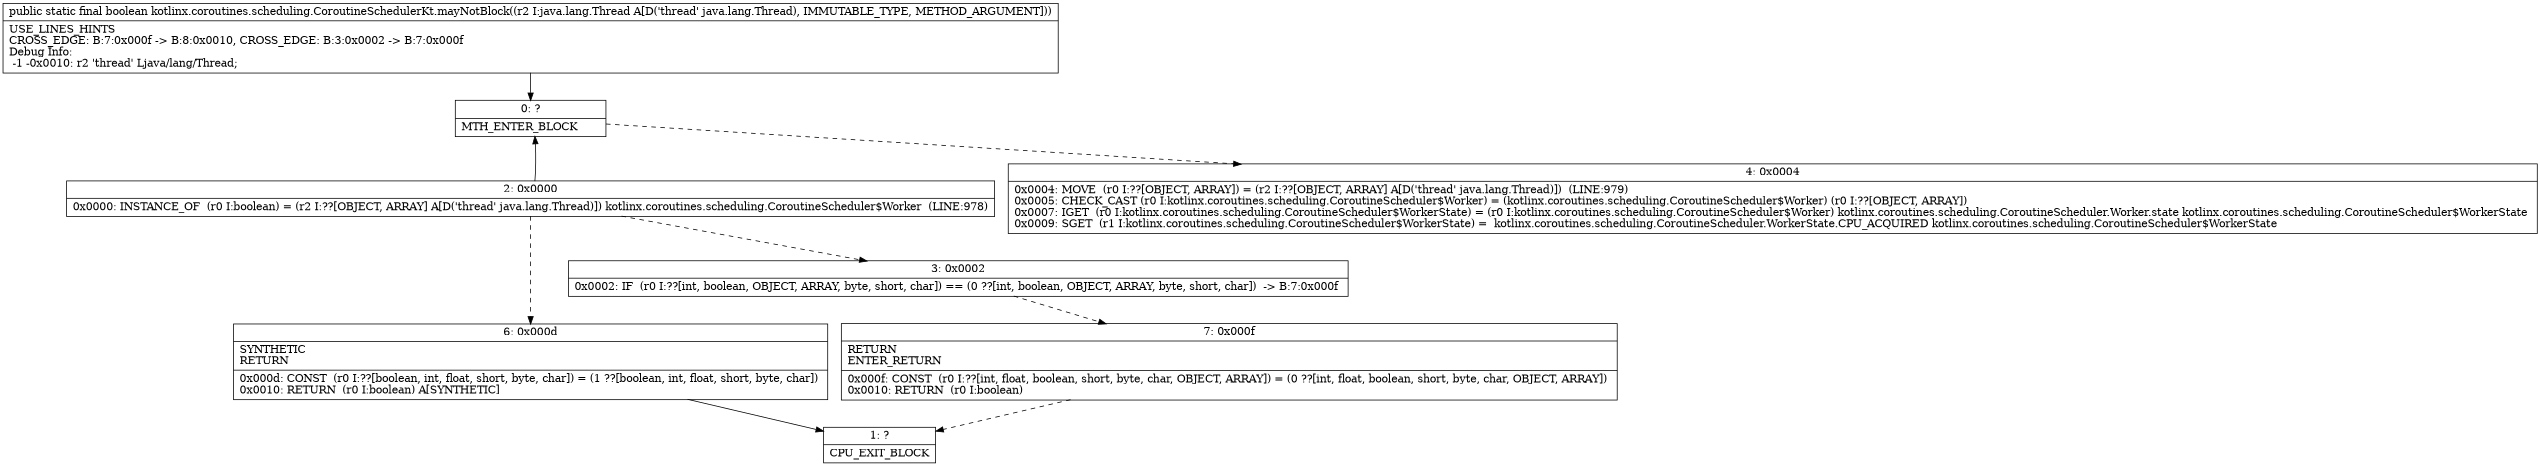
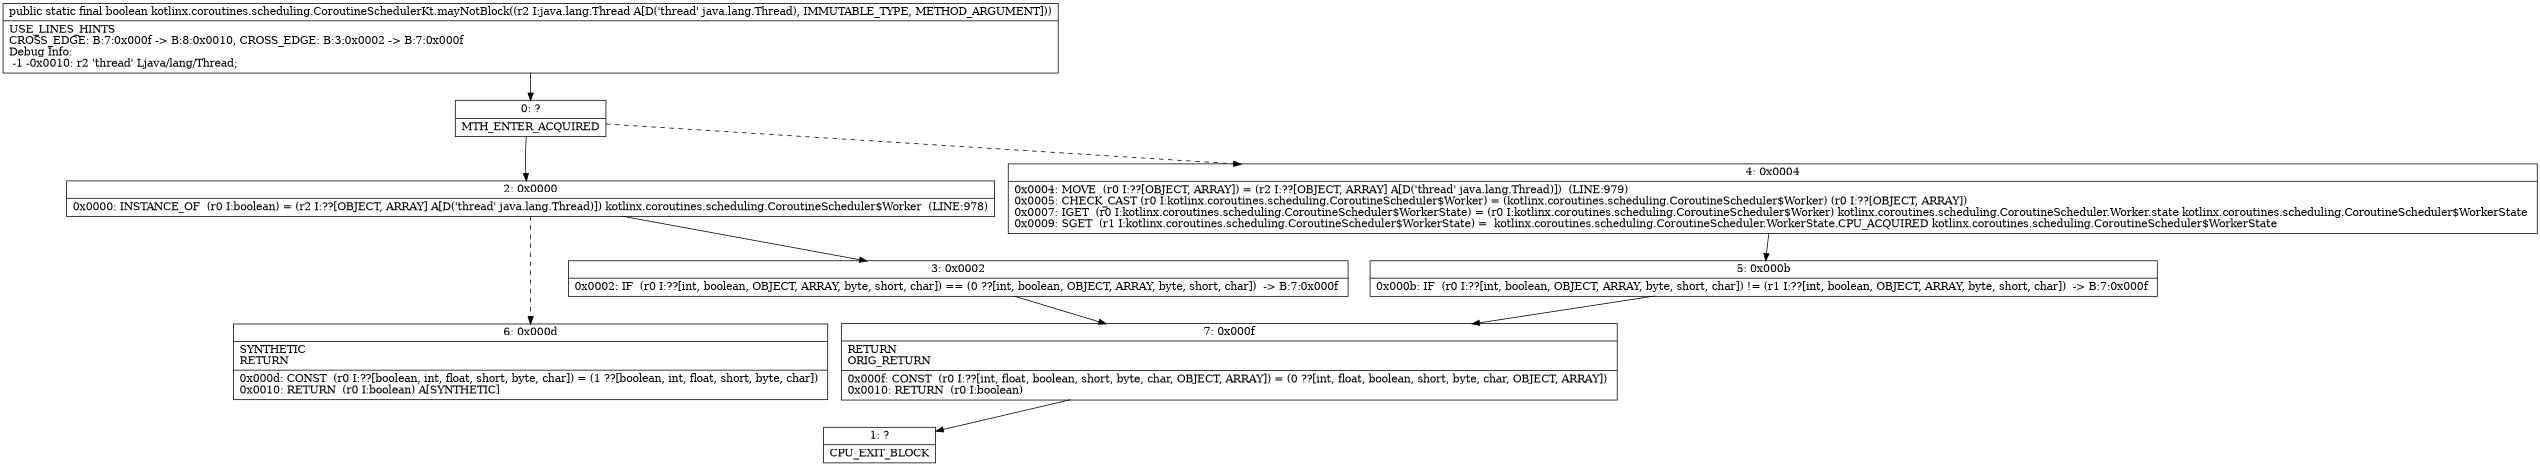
(520, 127) -> (531, 127)
(536, 163) -> (526, 155)
(741, 238) -> (741, 238)
none -> (1764, 279)
(1056, 309) -> (1056, 309)
(894, 361) -> (889, 361)
(752, 414) -> none
(1007, 415) -> (1007, 415)
